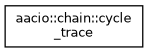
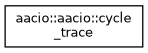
(74, 26) -> (74, 26)
